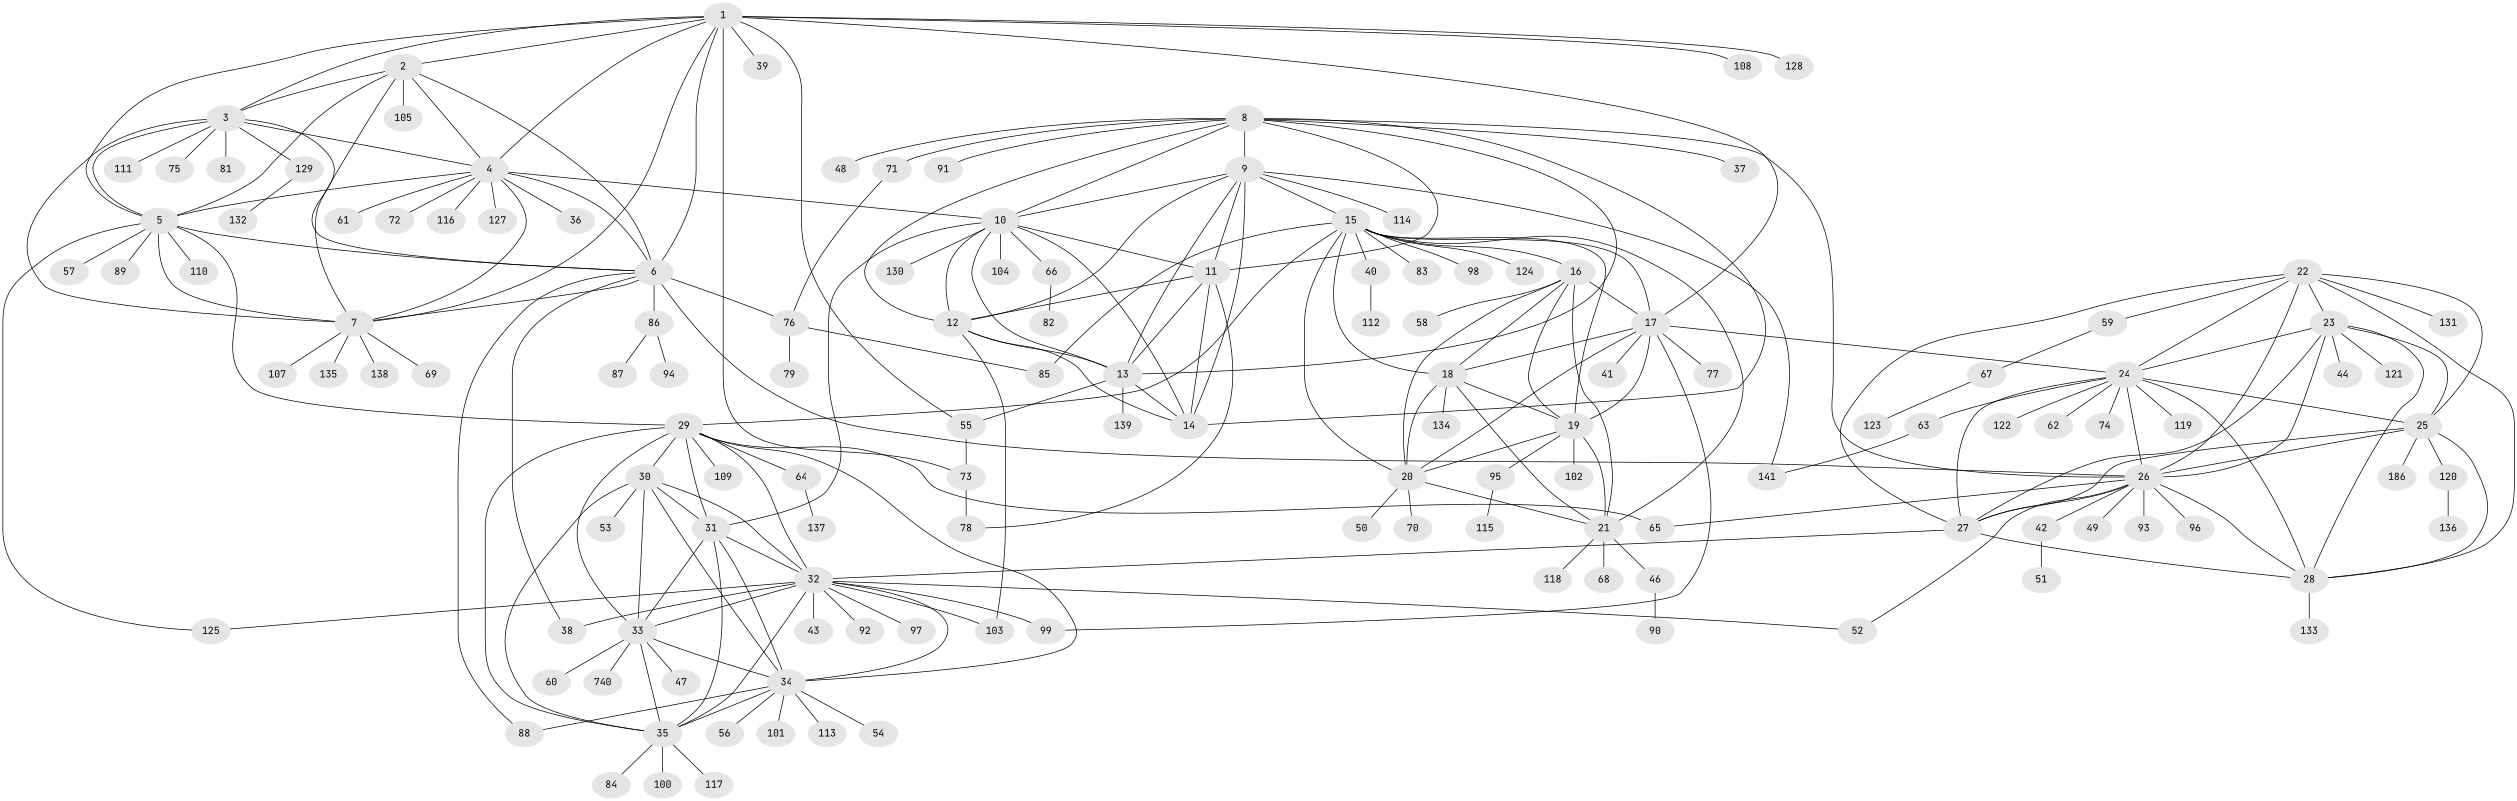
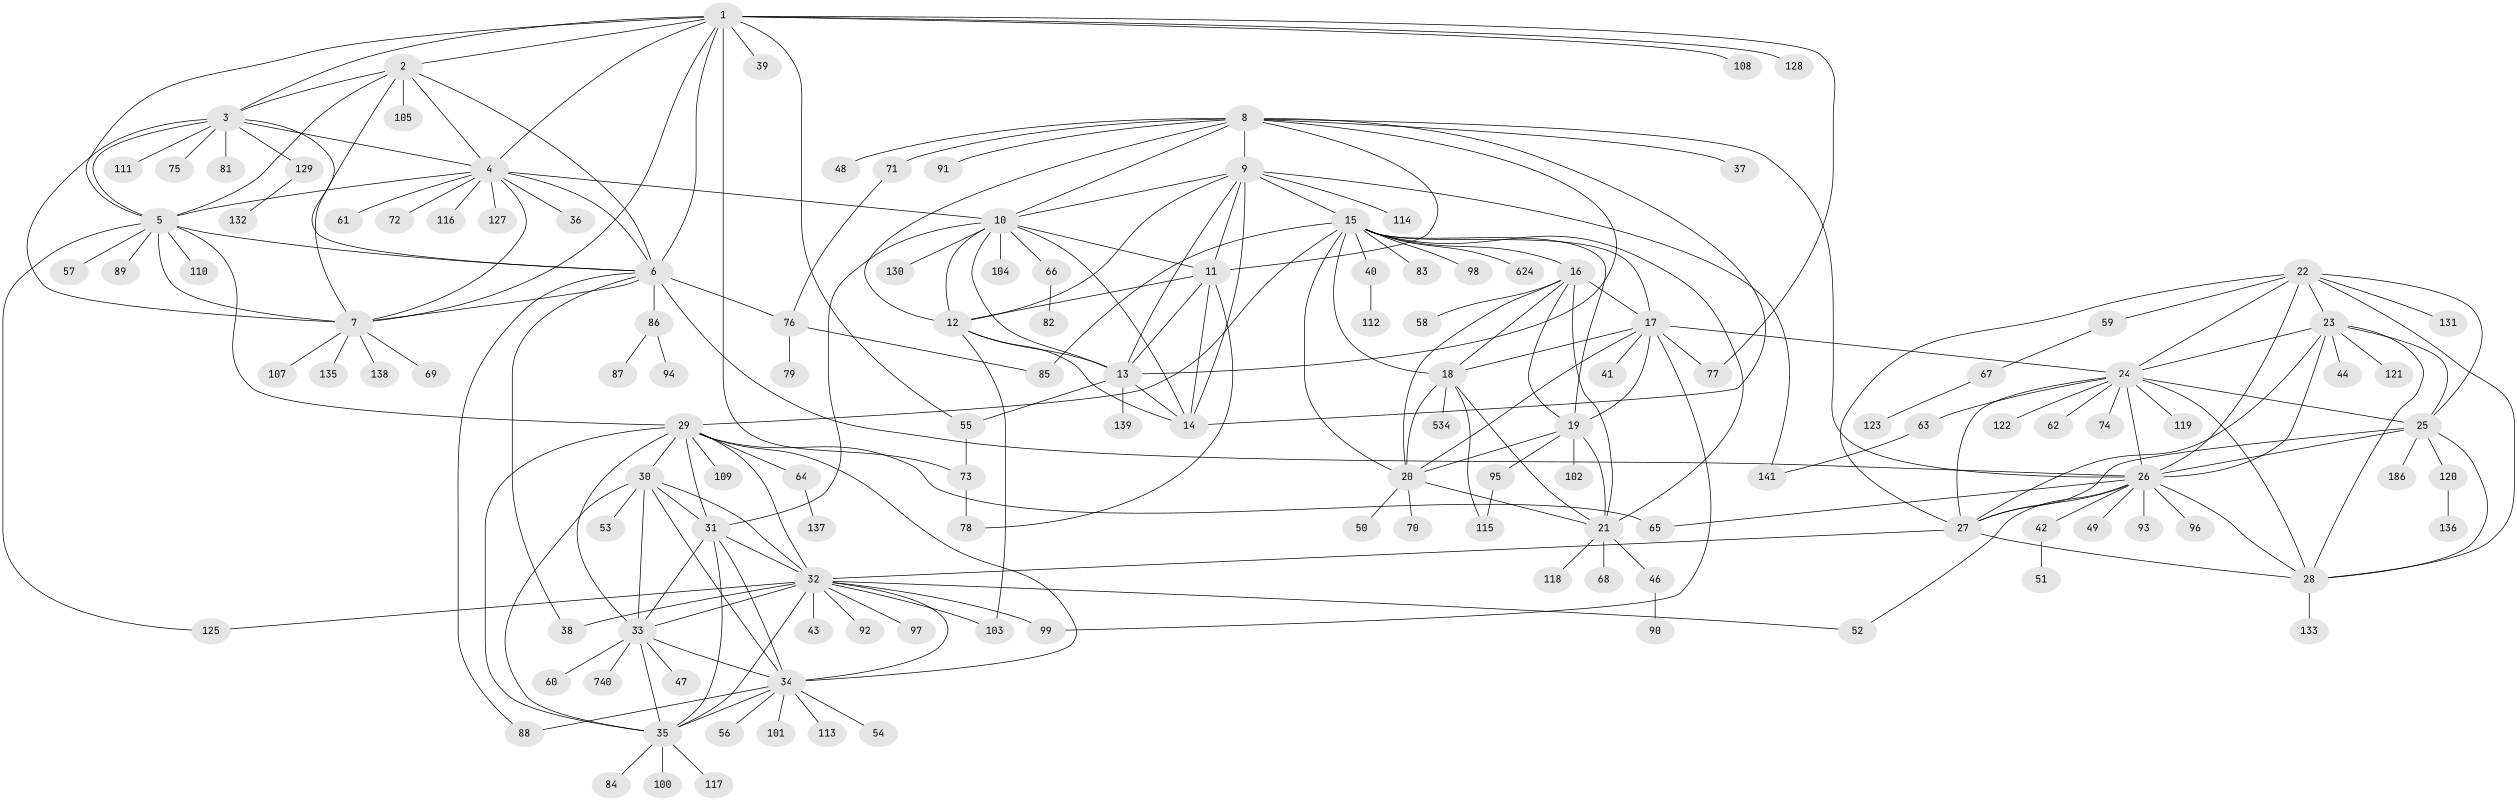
(1363, 70) -> (1457, 25)
(1525, 272) -> (1525, 272)
(1511, 400) -> (1469, 451)
(1441, 426) -> (1441, 426)
